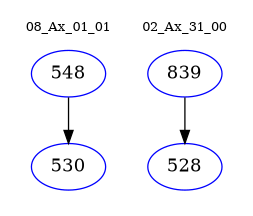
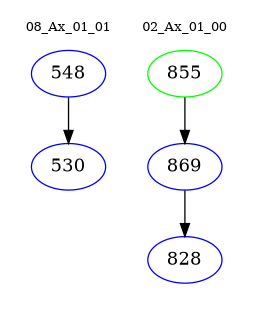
(185, 28) -> (185, 28)
(185, 74) -> (185, 167)
none -> (185, 74)
(185, 167) -> (185, 260)
